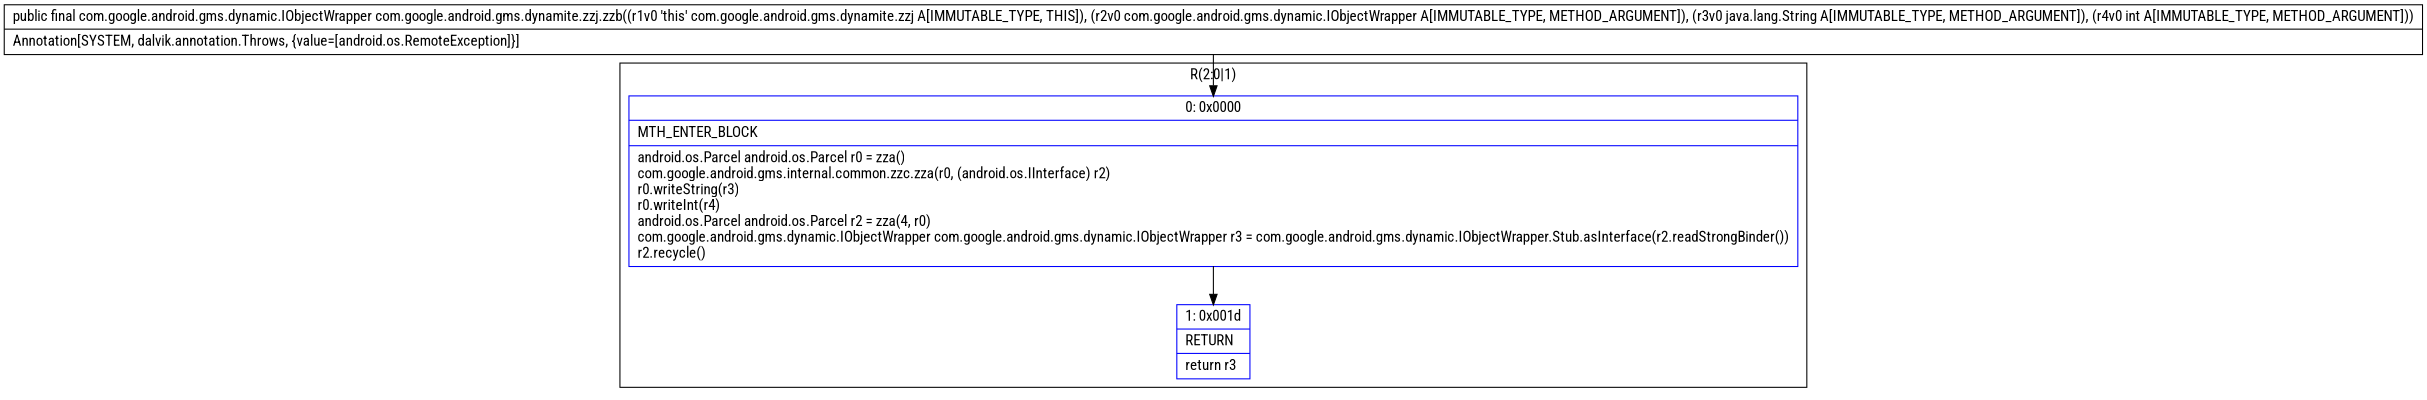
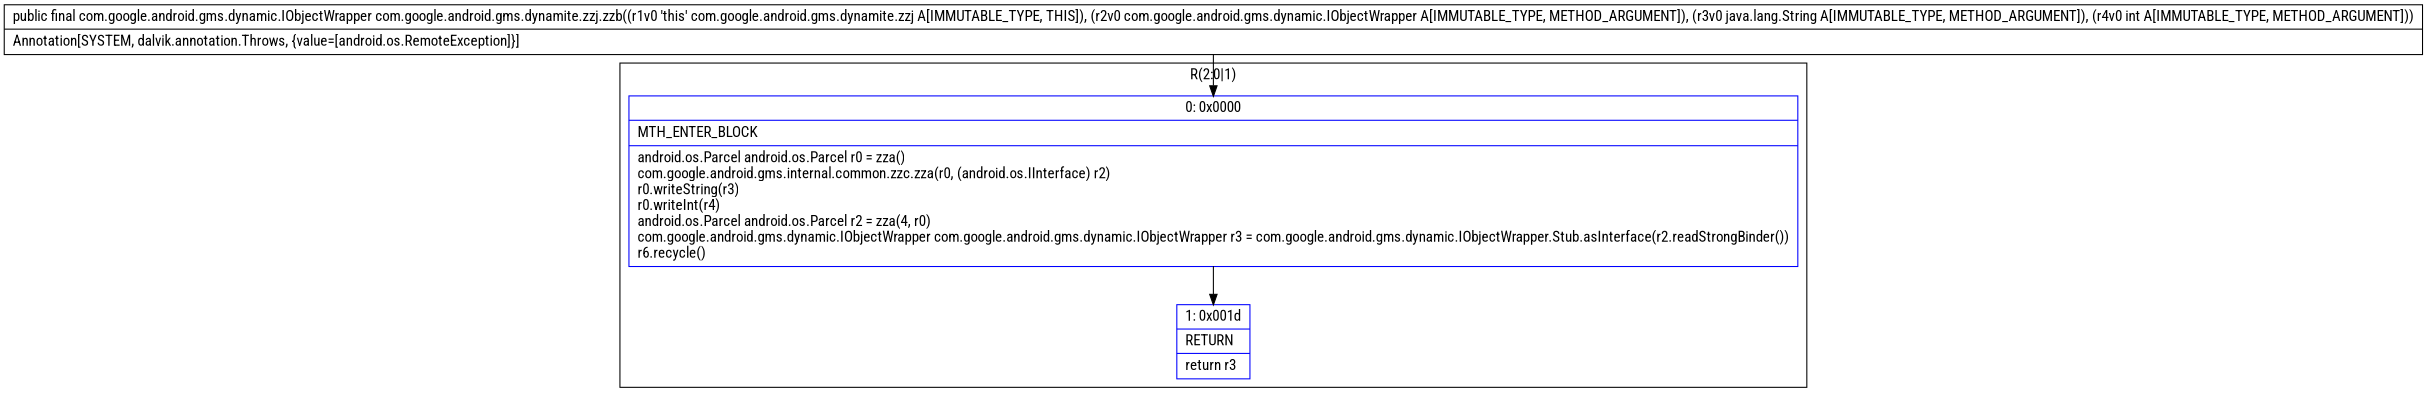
(672, 253) -> (672, 253)
